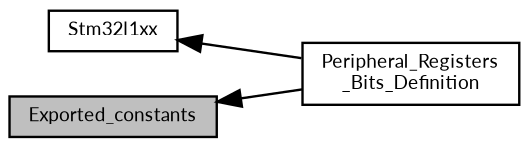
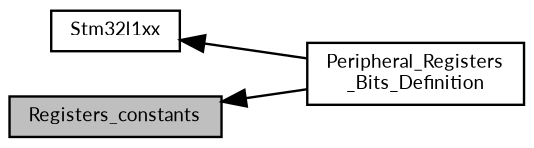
(113, 117) -> (116, 117)
